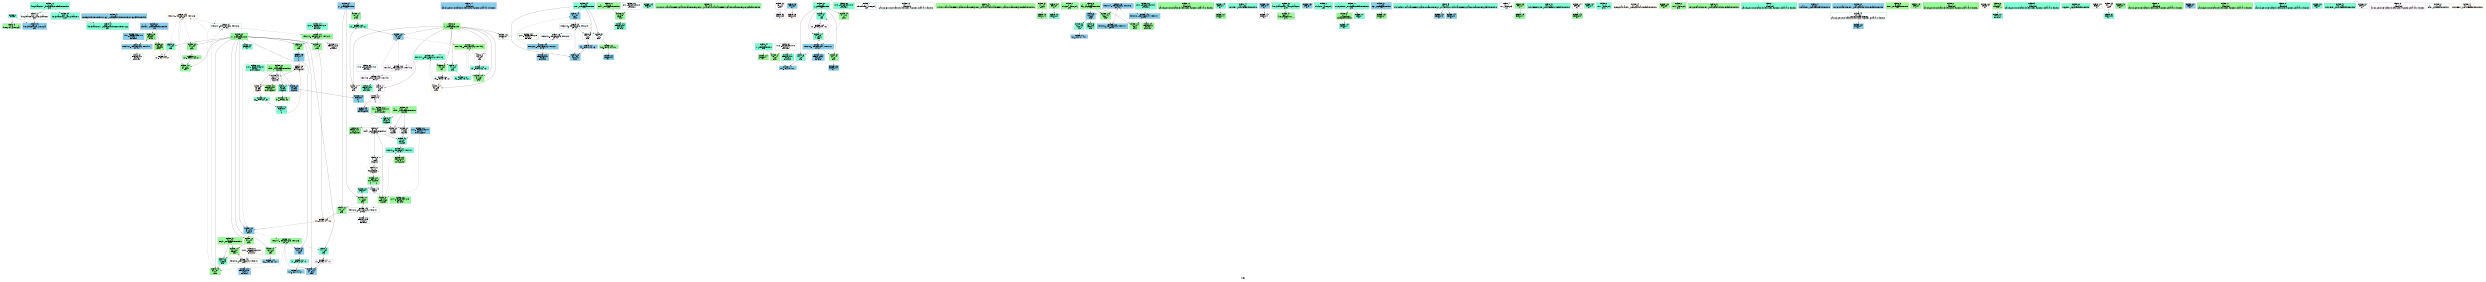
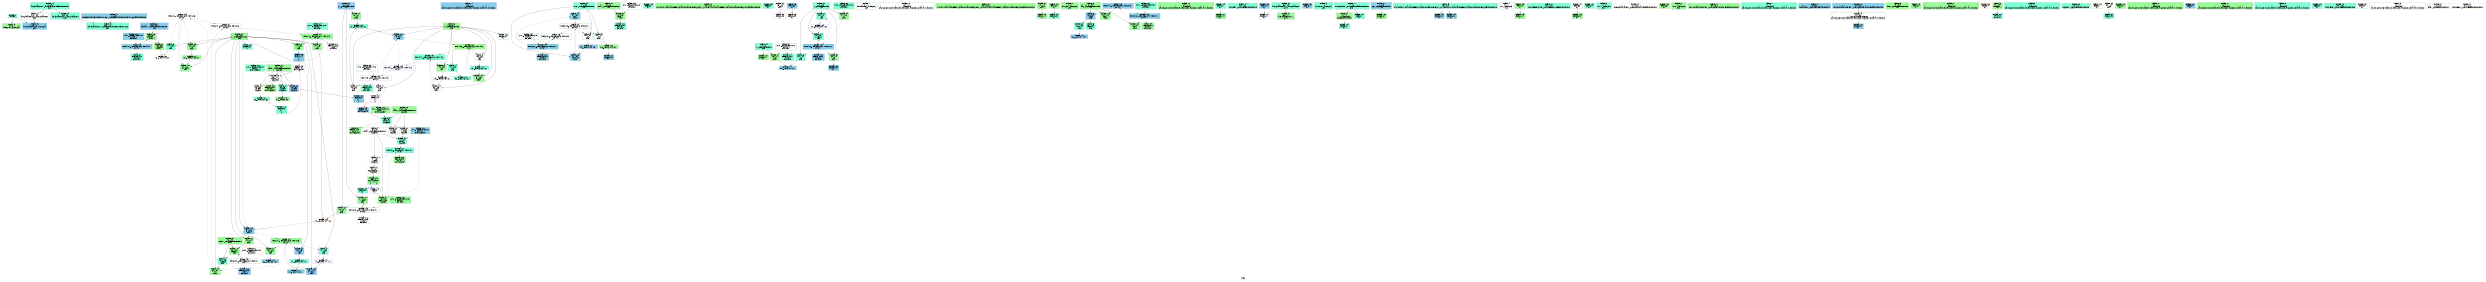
none -> (768, 6)
(1113, 26) -> none
(137, 57) -> (137, 57)
